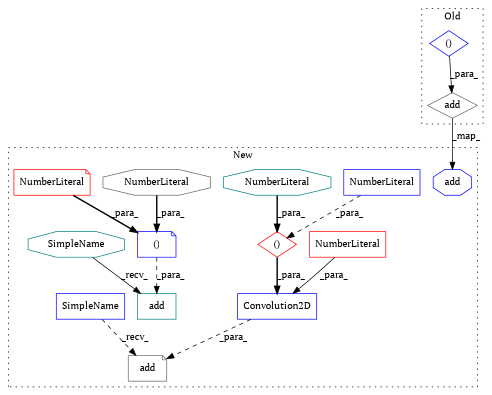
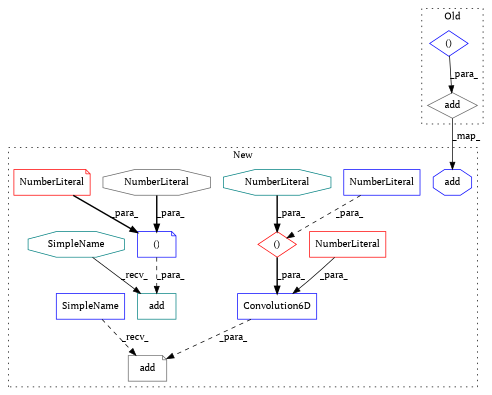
(277, 306) -> (277, 306)
